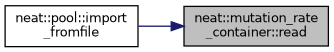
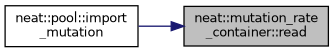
(72, 26) -> (72, 26)
